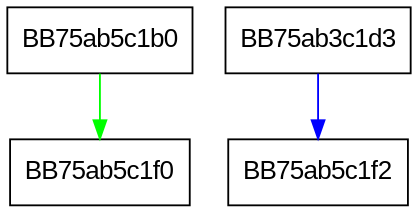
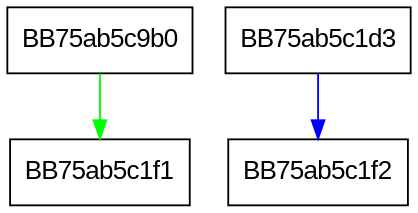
(100, 40) -> (100, 40)
(318, 40) -> (318, 40)
(100, 172) -> (100, 172)
